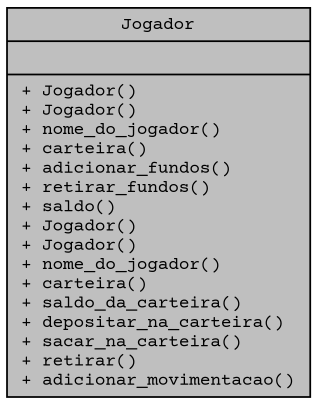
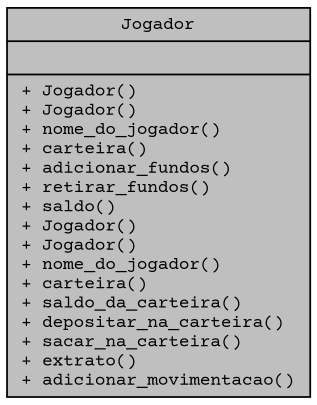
(80, 360) -> (80, 360)
